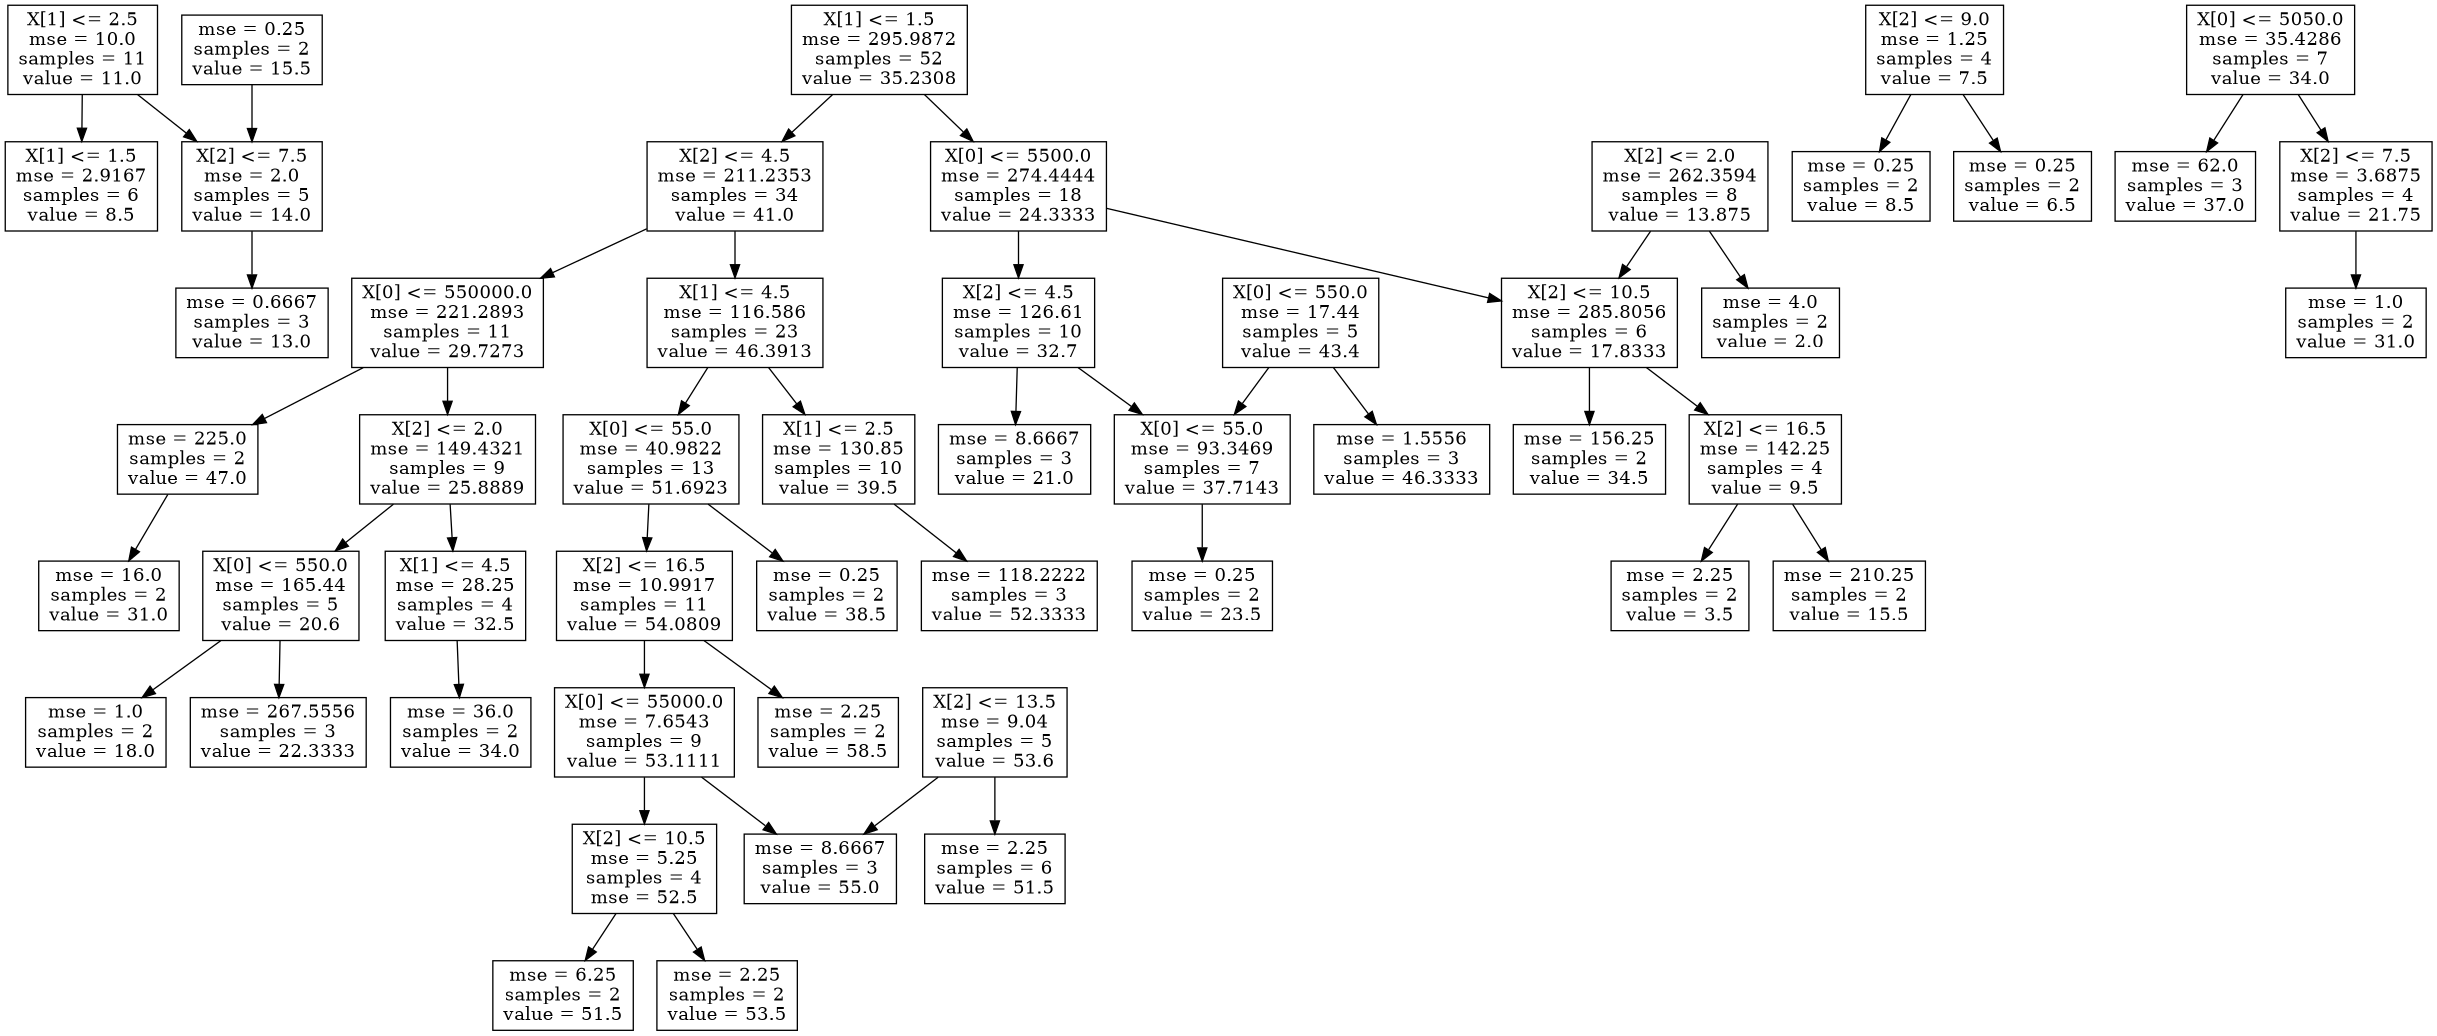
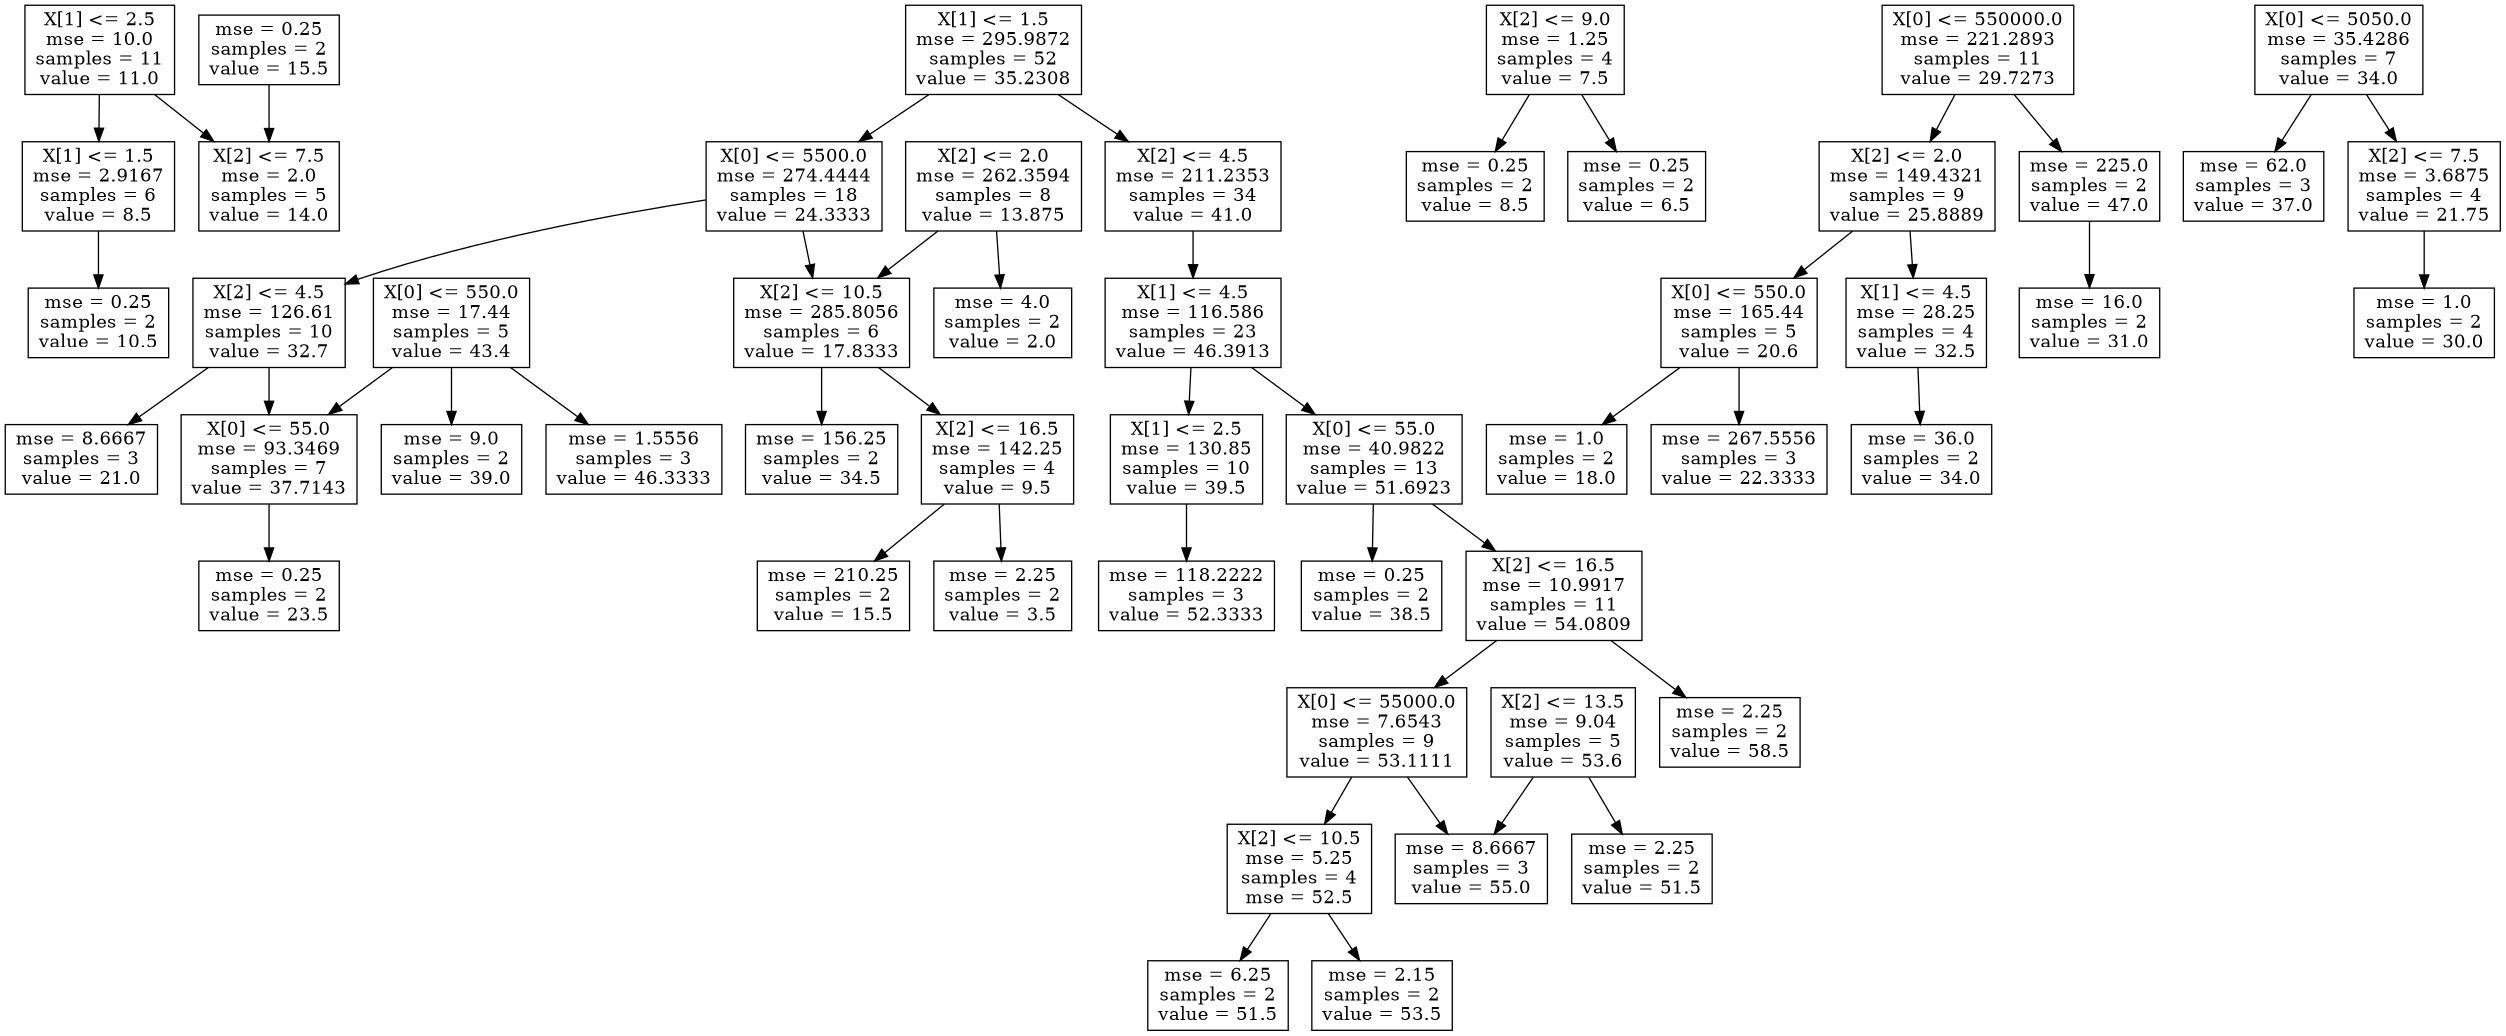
(600, 251) -> none
none -> (98, 323)
(252, 323) -> none
(2356, 323) -> (2424, 323)
none -> (452, 459)
(995, 869) -> (1642, 869)
(727, 996) -> (1382, 996)
